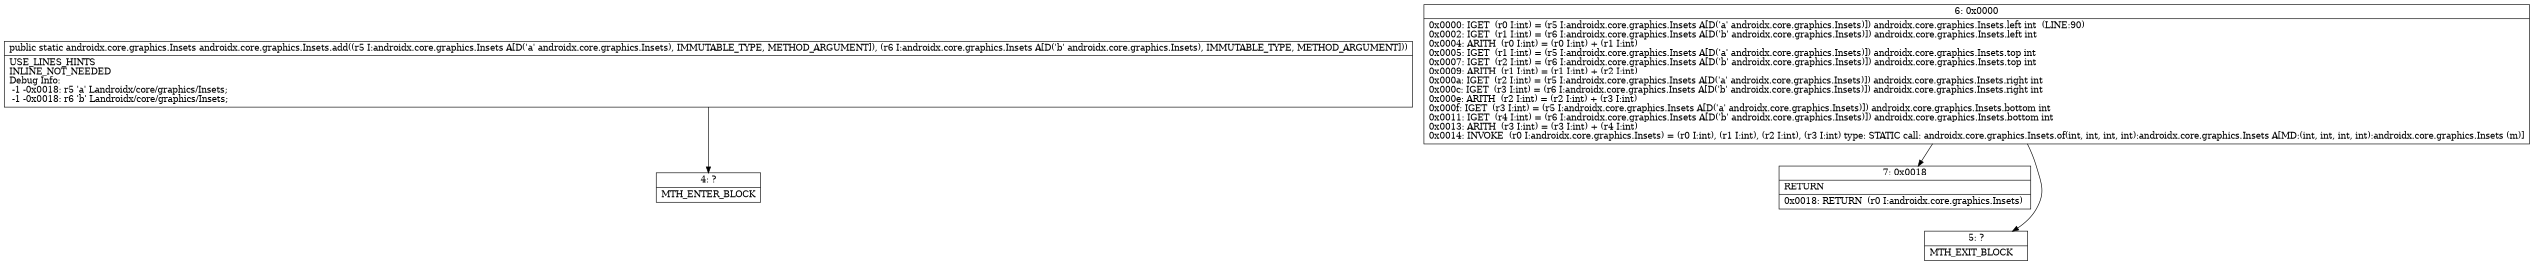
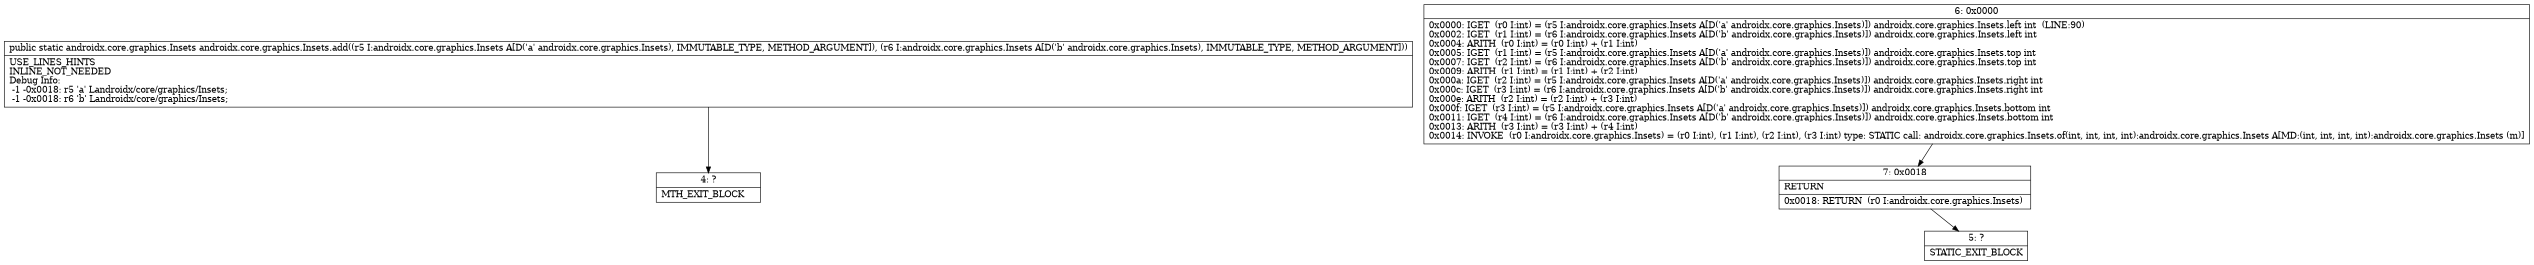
(2042, 189) -> (1942, 218)
(708, 195) -> (703, 195)
(1971, 253) -> (1976, 253)
